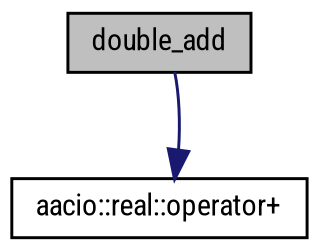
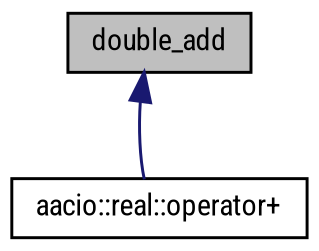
(179, 111) -> (140, 141)
